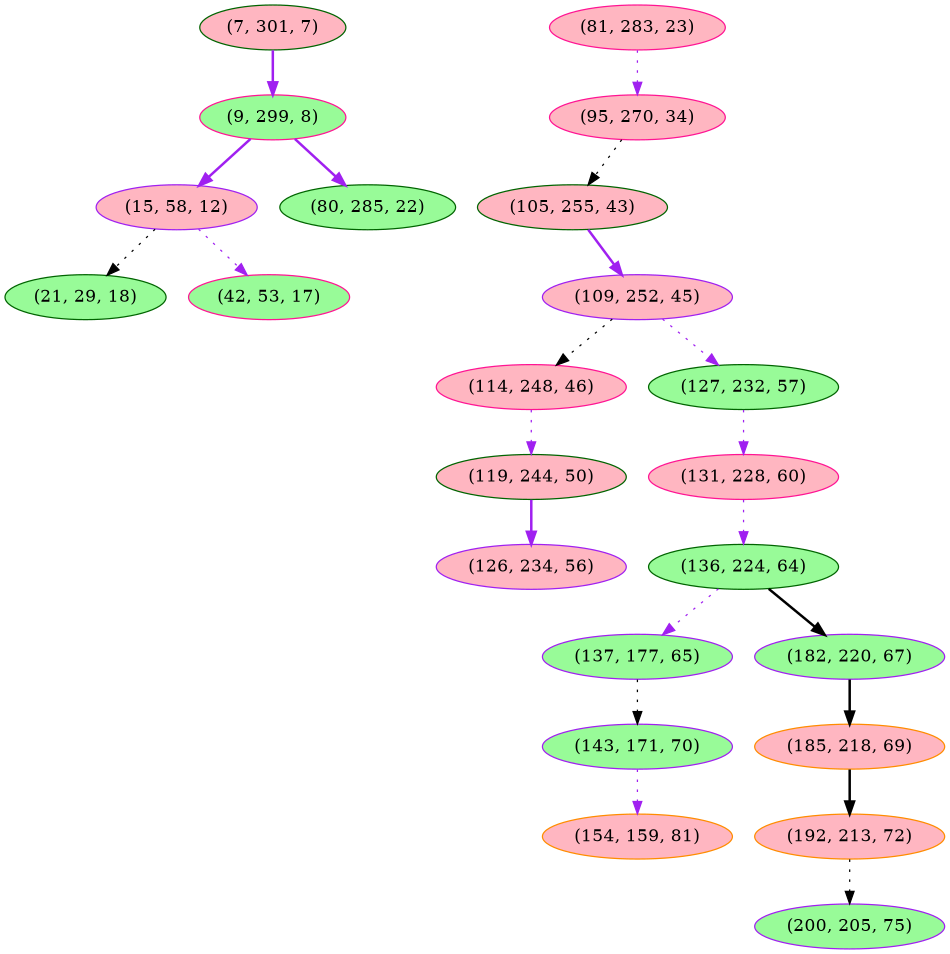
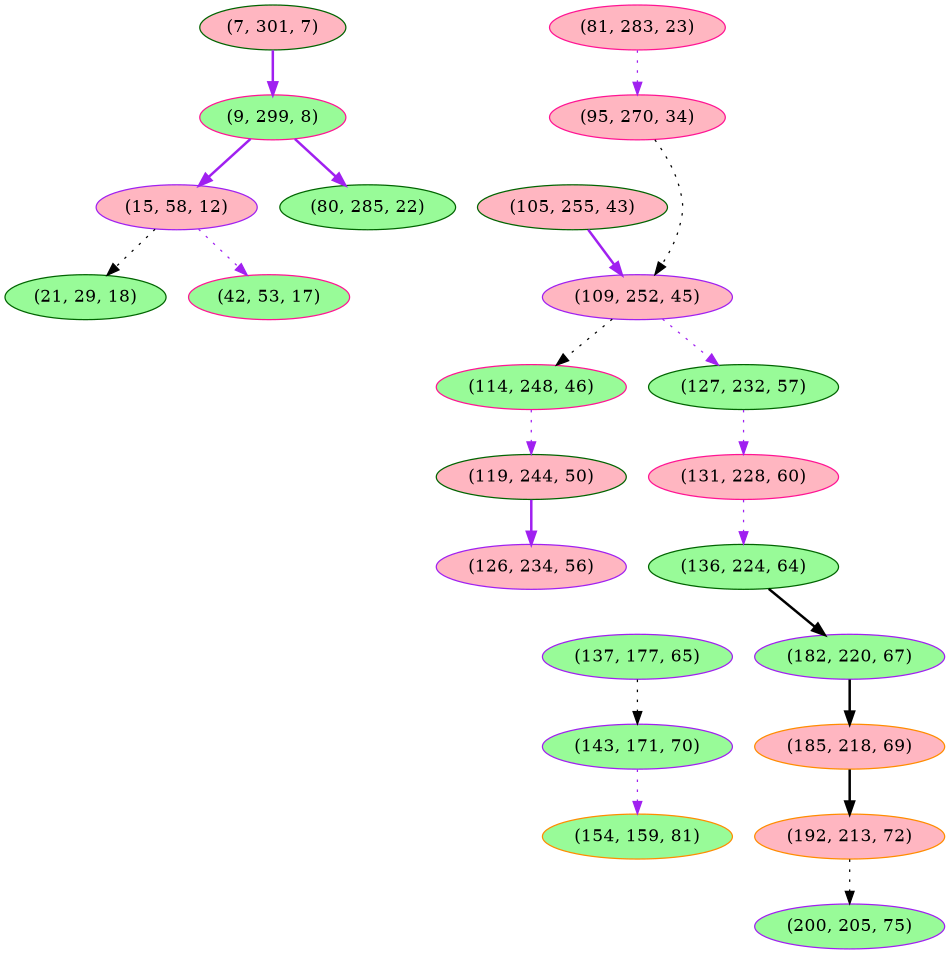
(609, 157) -> (682, 201)
(531, 387) -> (531, 387)
(695, 608) -> none
(637, 837) -> (637, 837)
